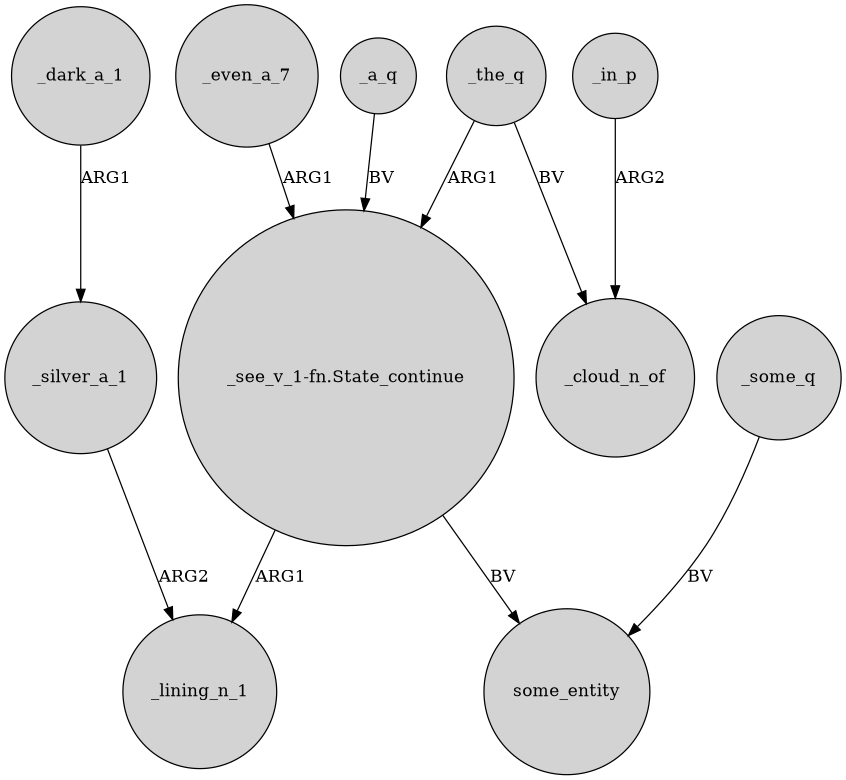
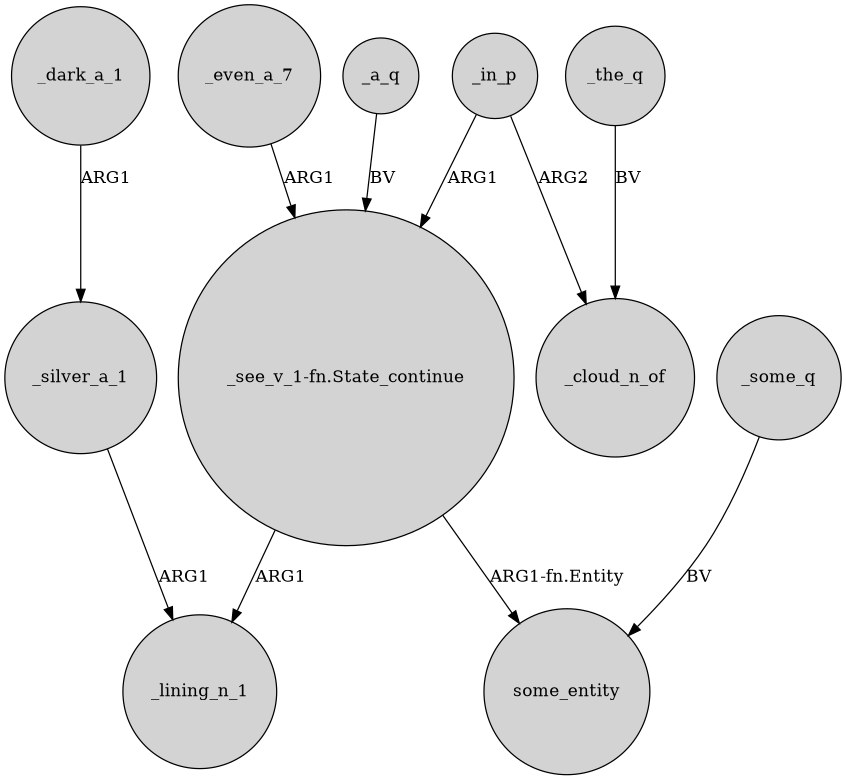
(450, 168) -> (451, 165)
(184, 577) -> (184, 577)
(503, 577) -> (558, 577)
